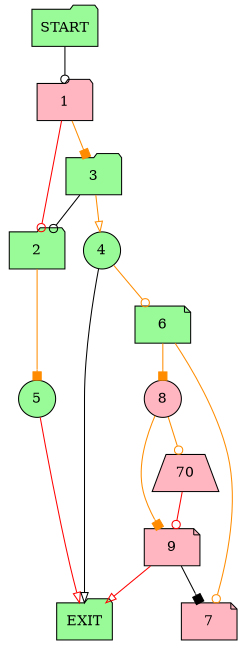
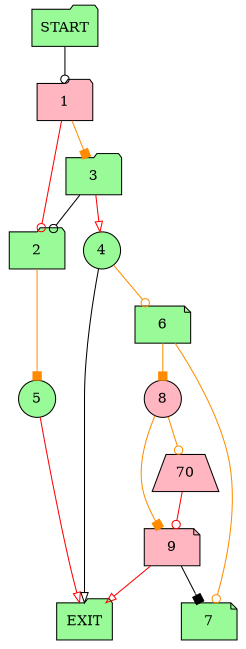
(97, 208) -> (97, 208)
(209, 621) -> (209, 621)
